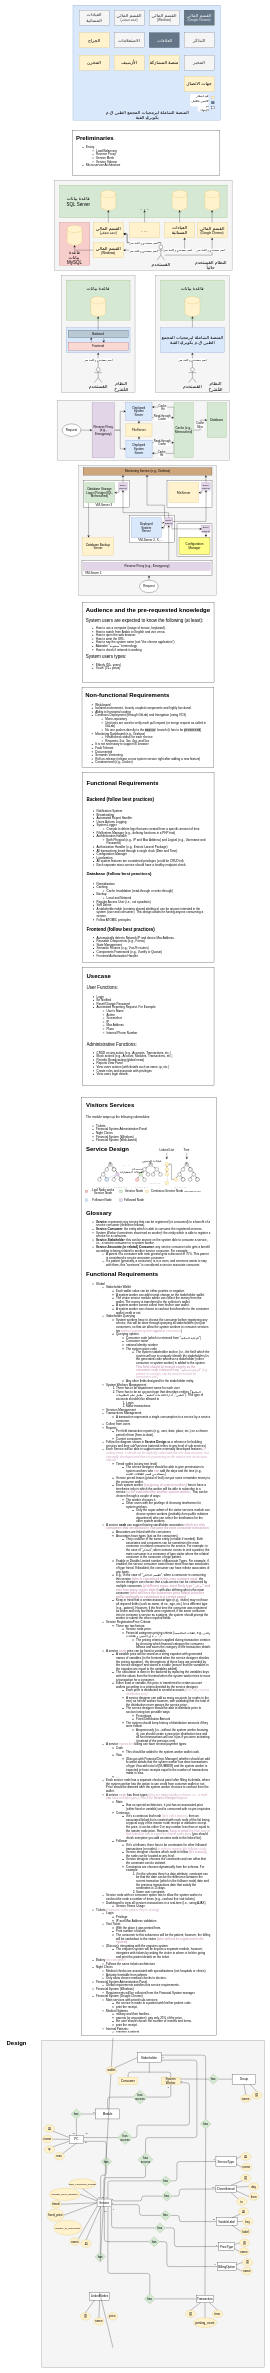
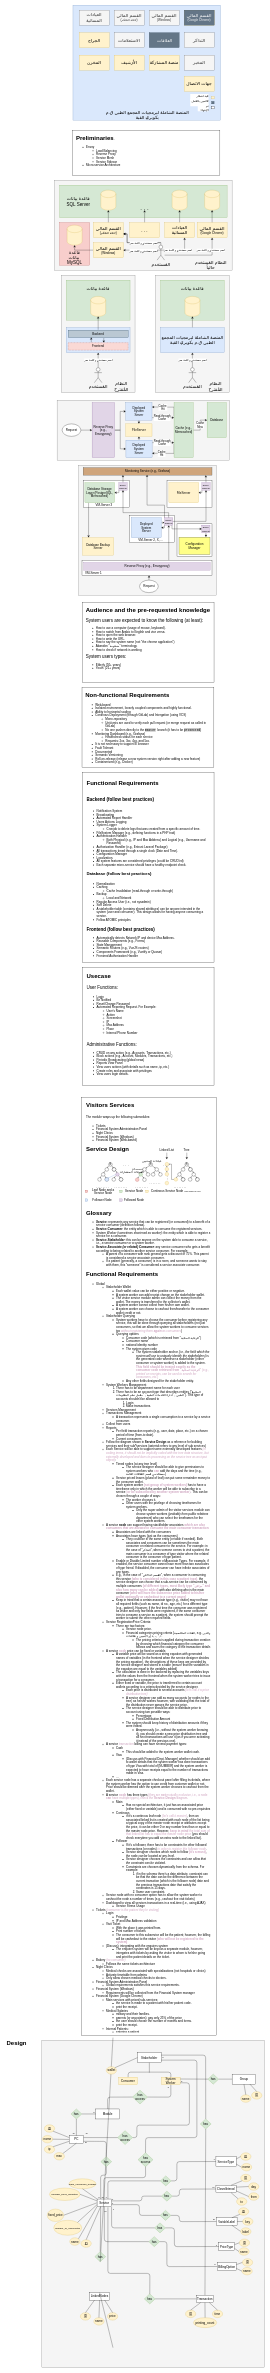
(98, 346) -> (98, 346)
(56, 2204) -> none
(79, 2204) -> none
none -> (87, 2214)
none -> (108, 2306)
